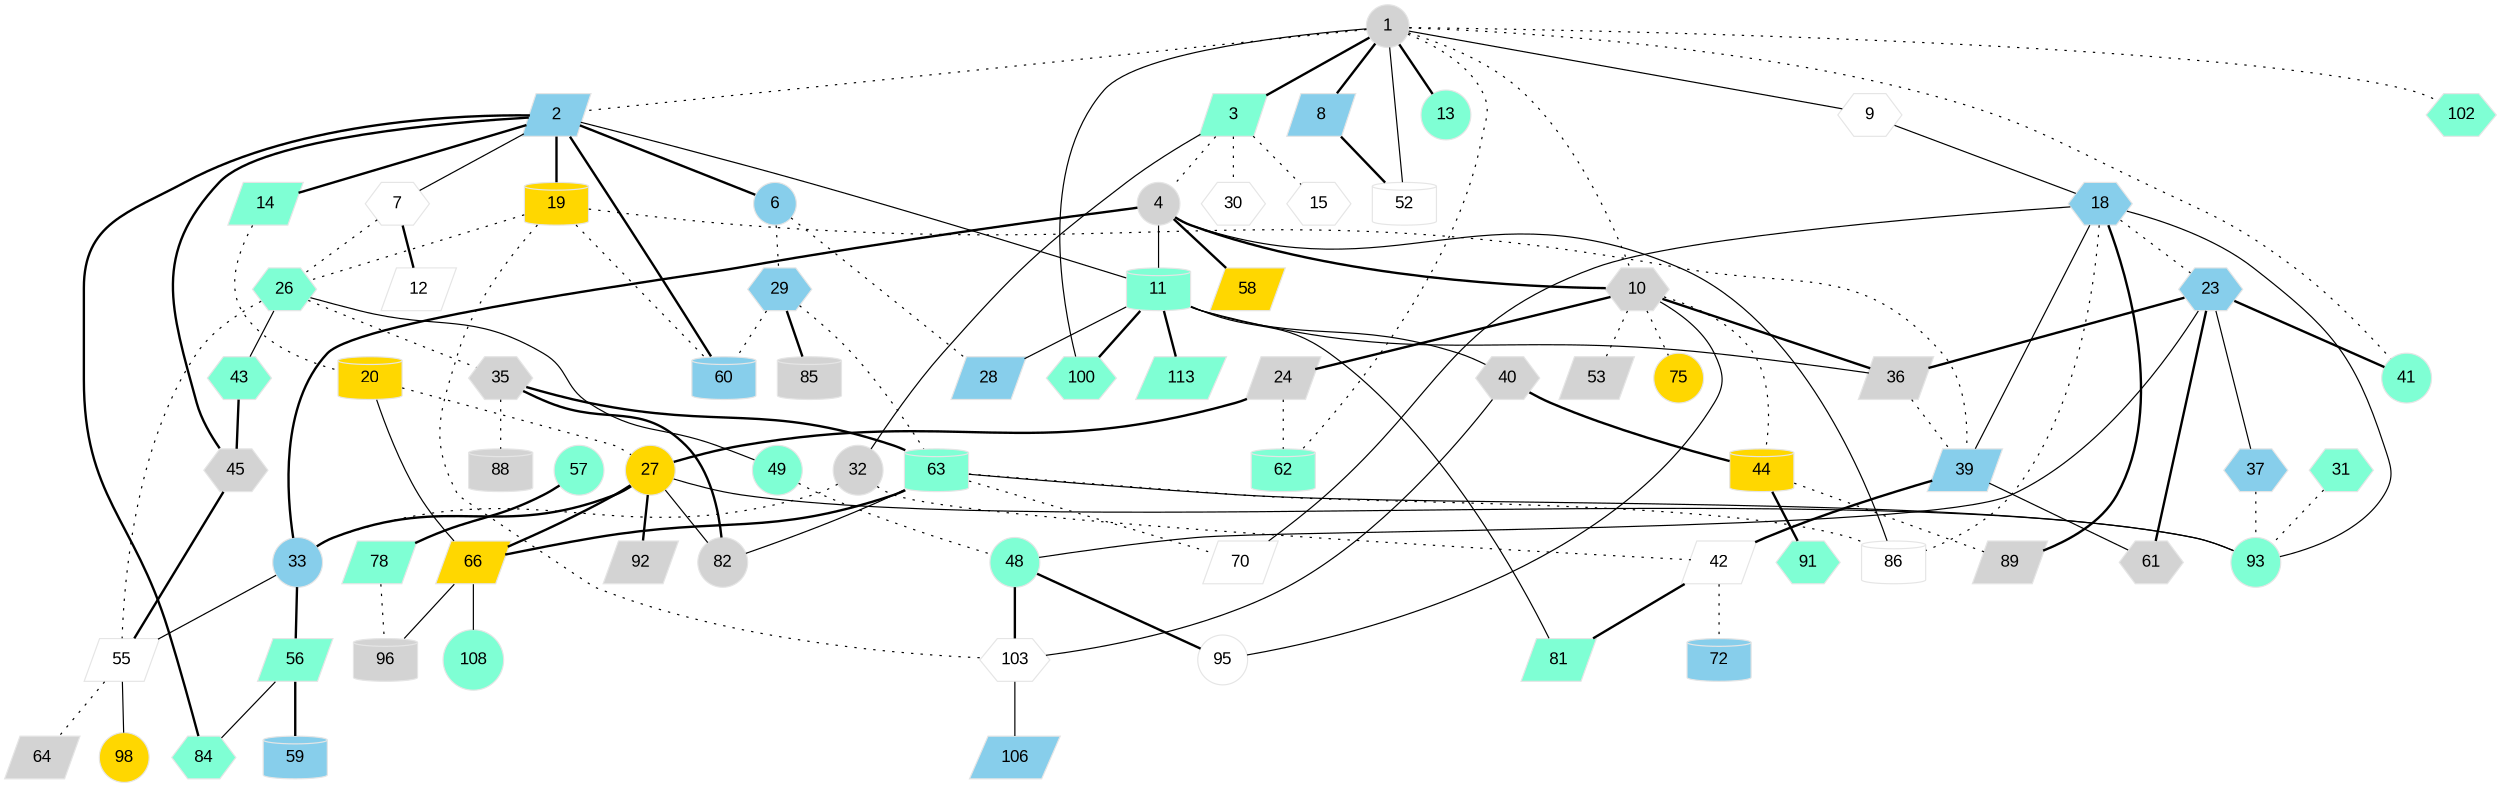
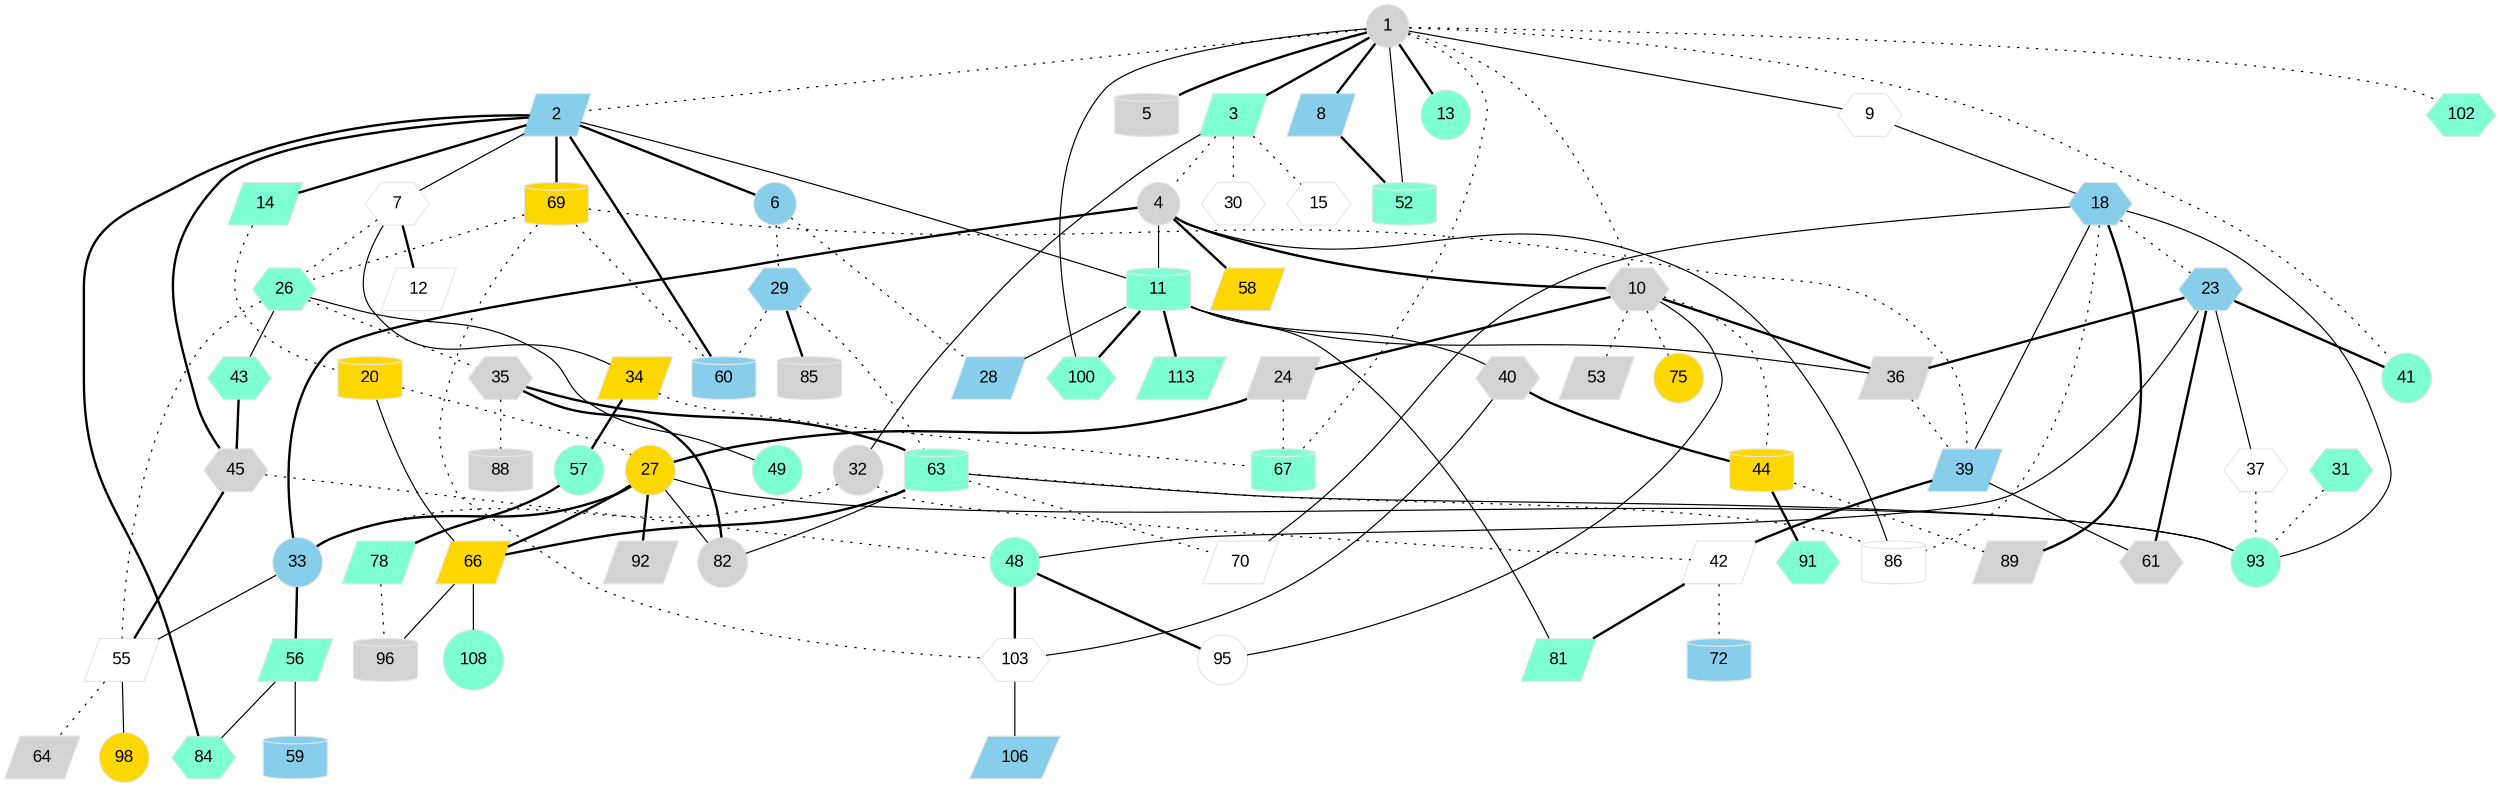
none -> (1147, 115)
(556, 204) -> (556, 204)
(1404, 204) -> (1404, 204)
none -> (635, 378)
(1283, 470) -> (1283, 470)
(2256, 470) -> (2256, 470)
(894, 522) -> (501, 502)
(295, 709) -> (295, 709)
